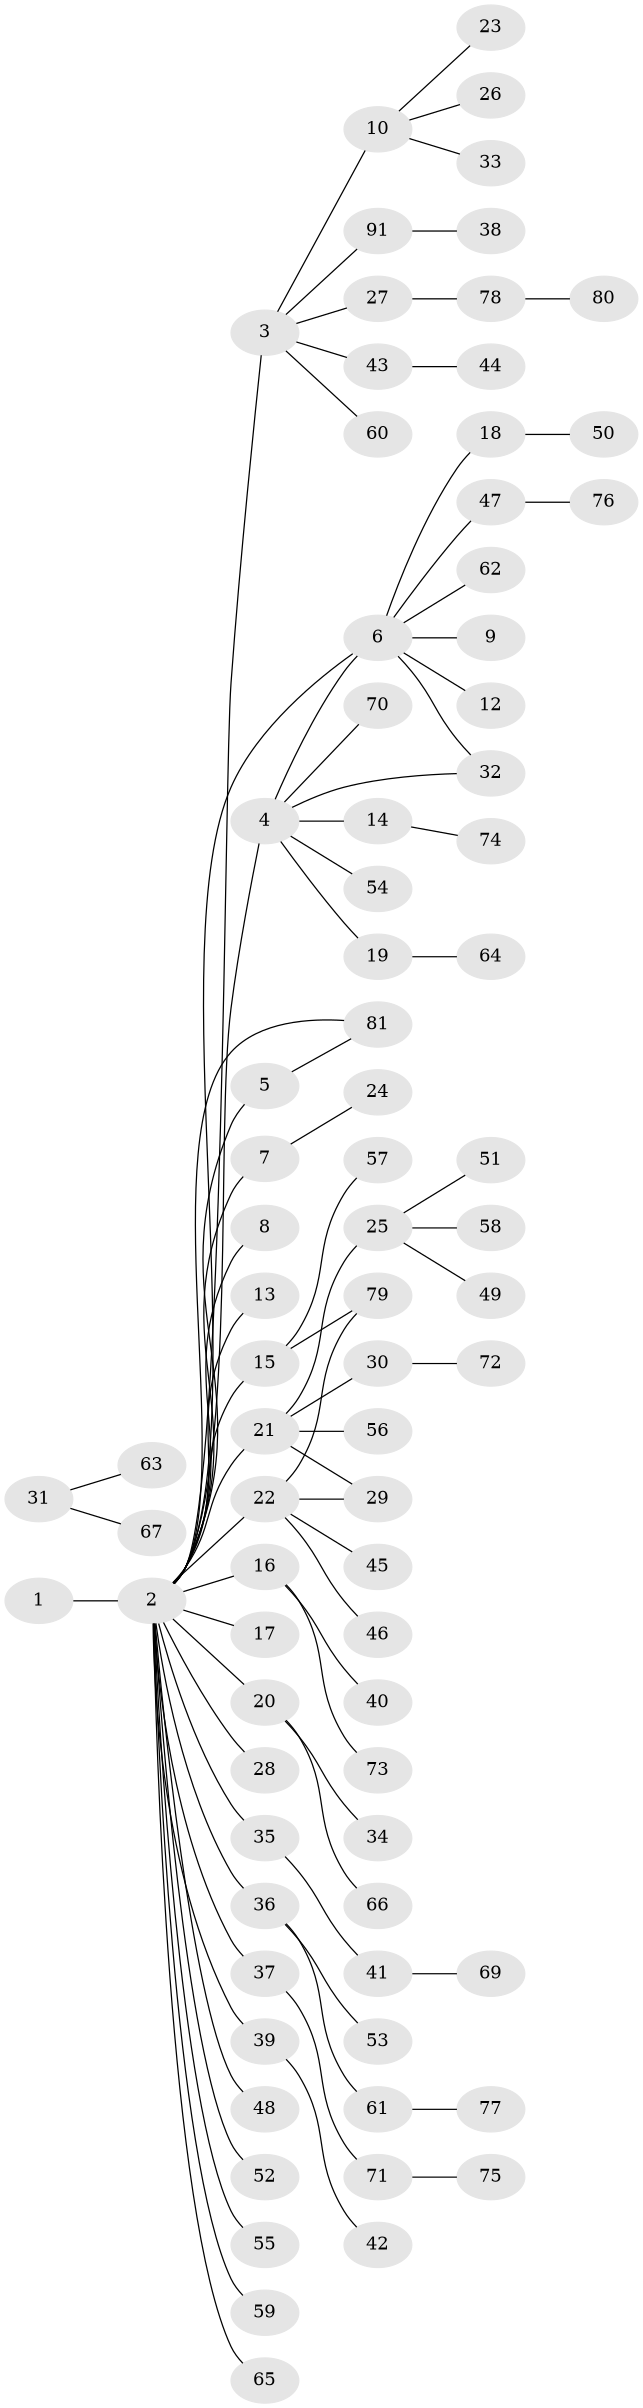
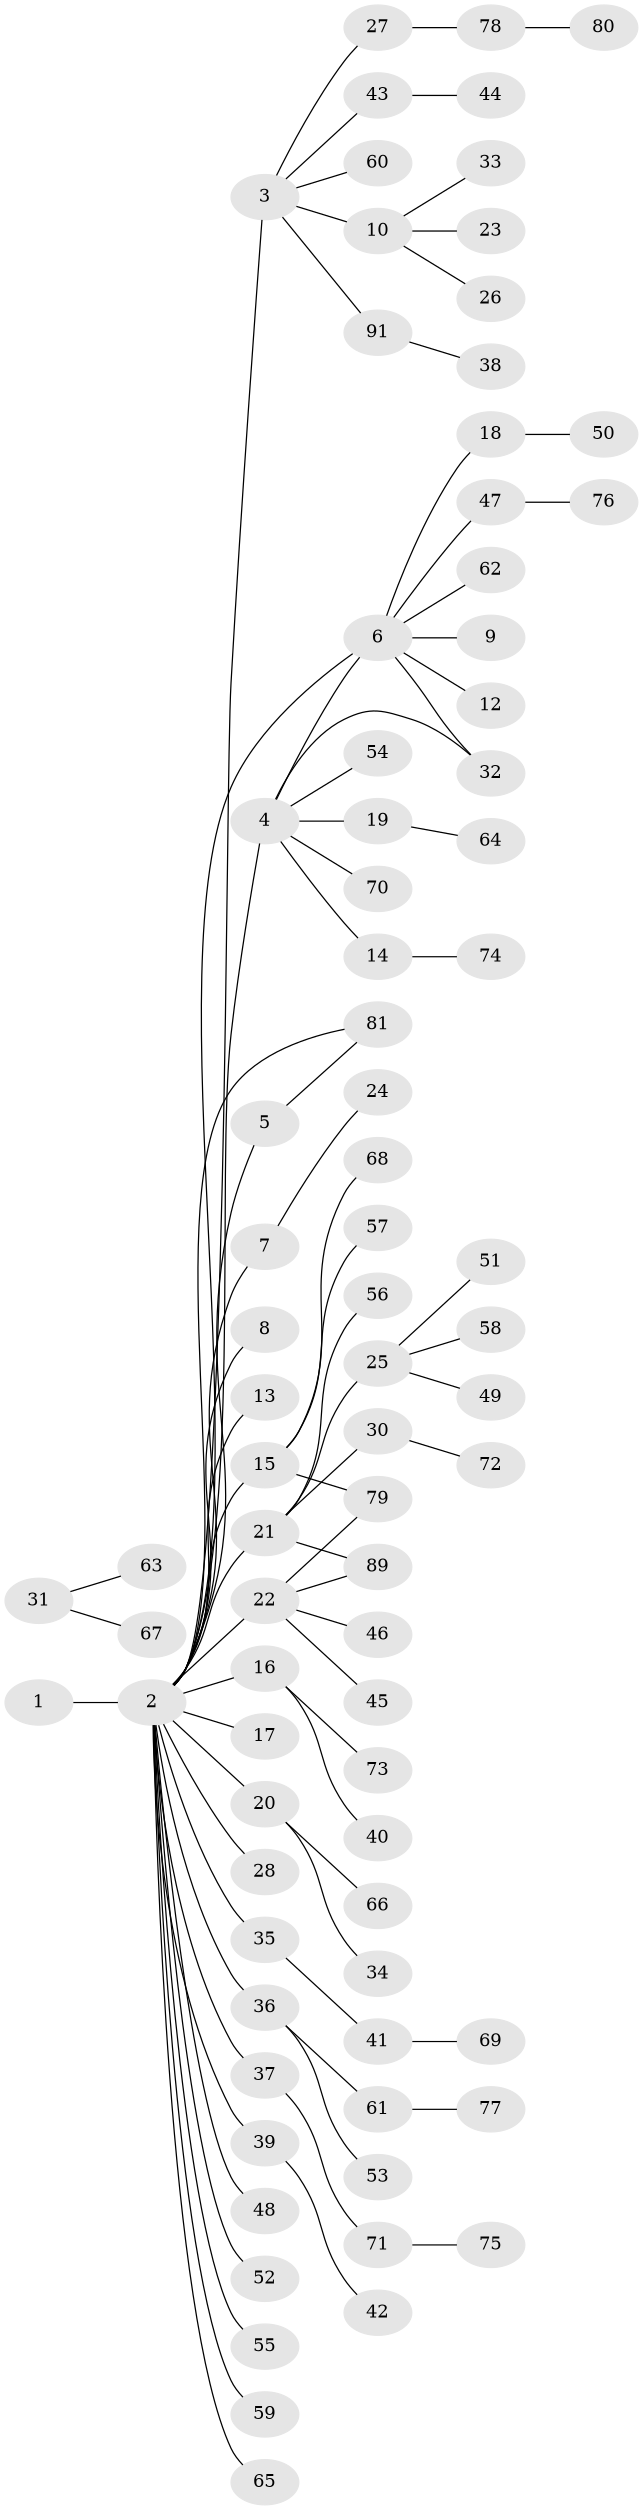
none -> (378, 1160)
(378, 1499) -> (378, 1567)
